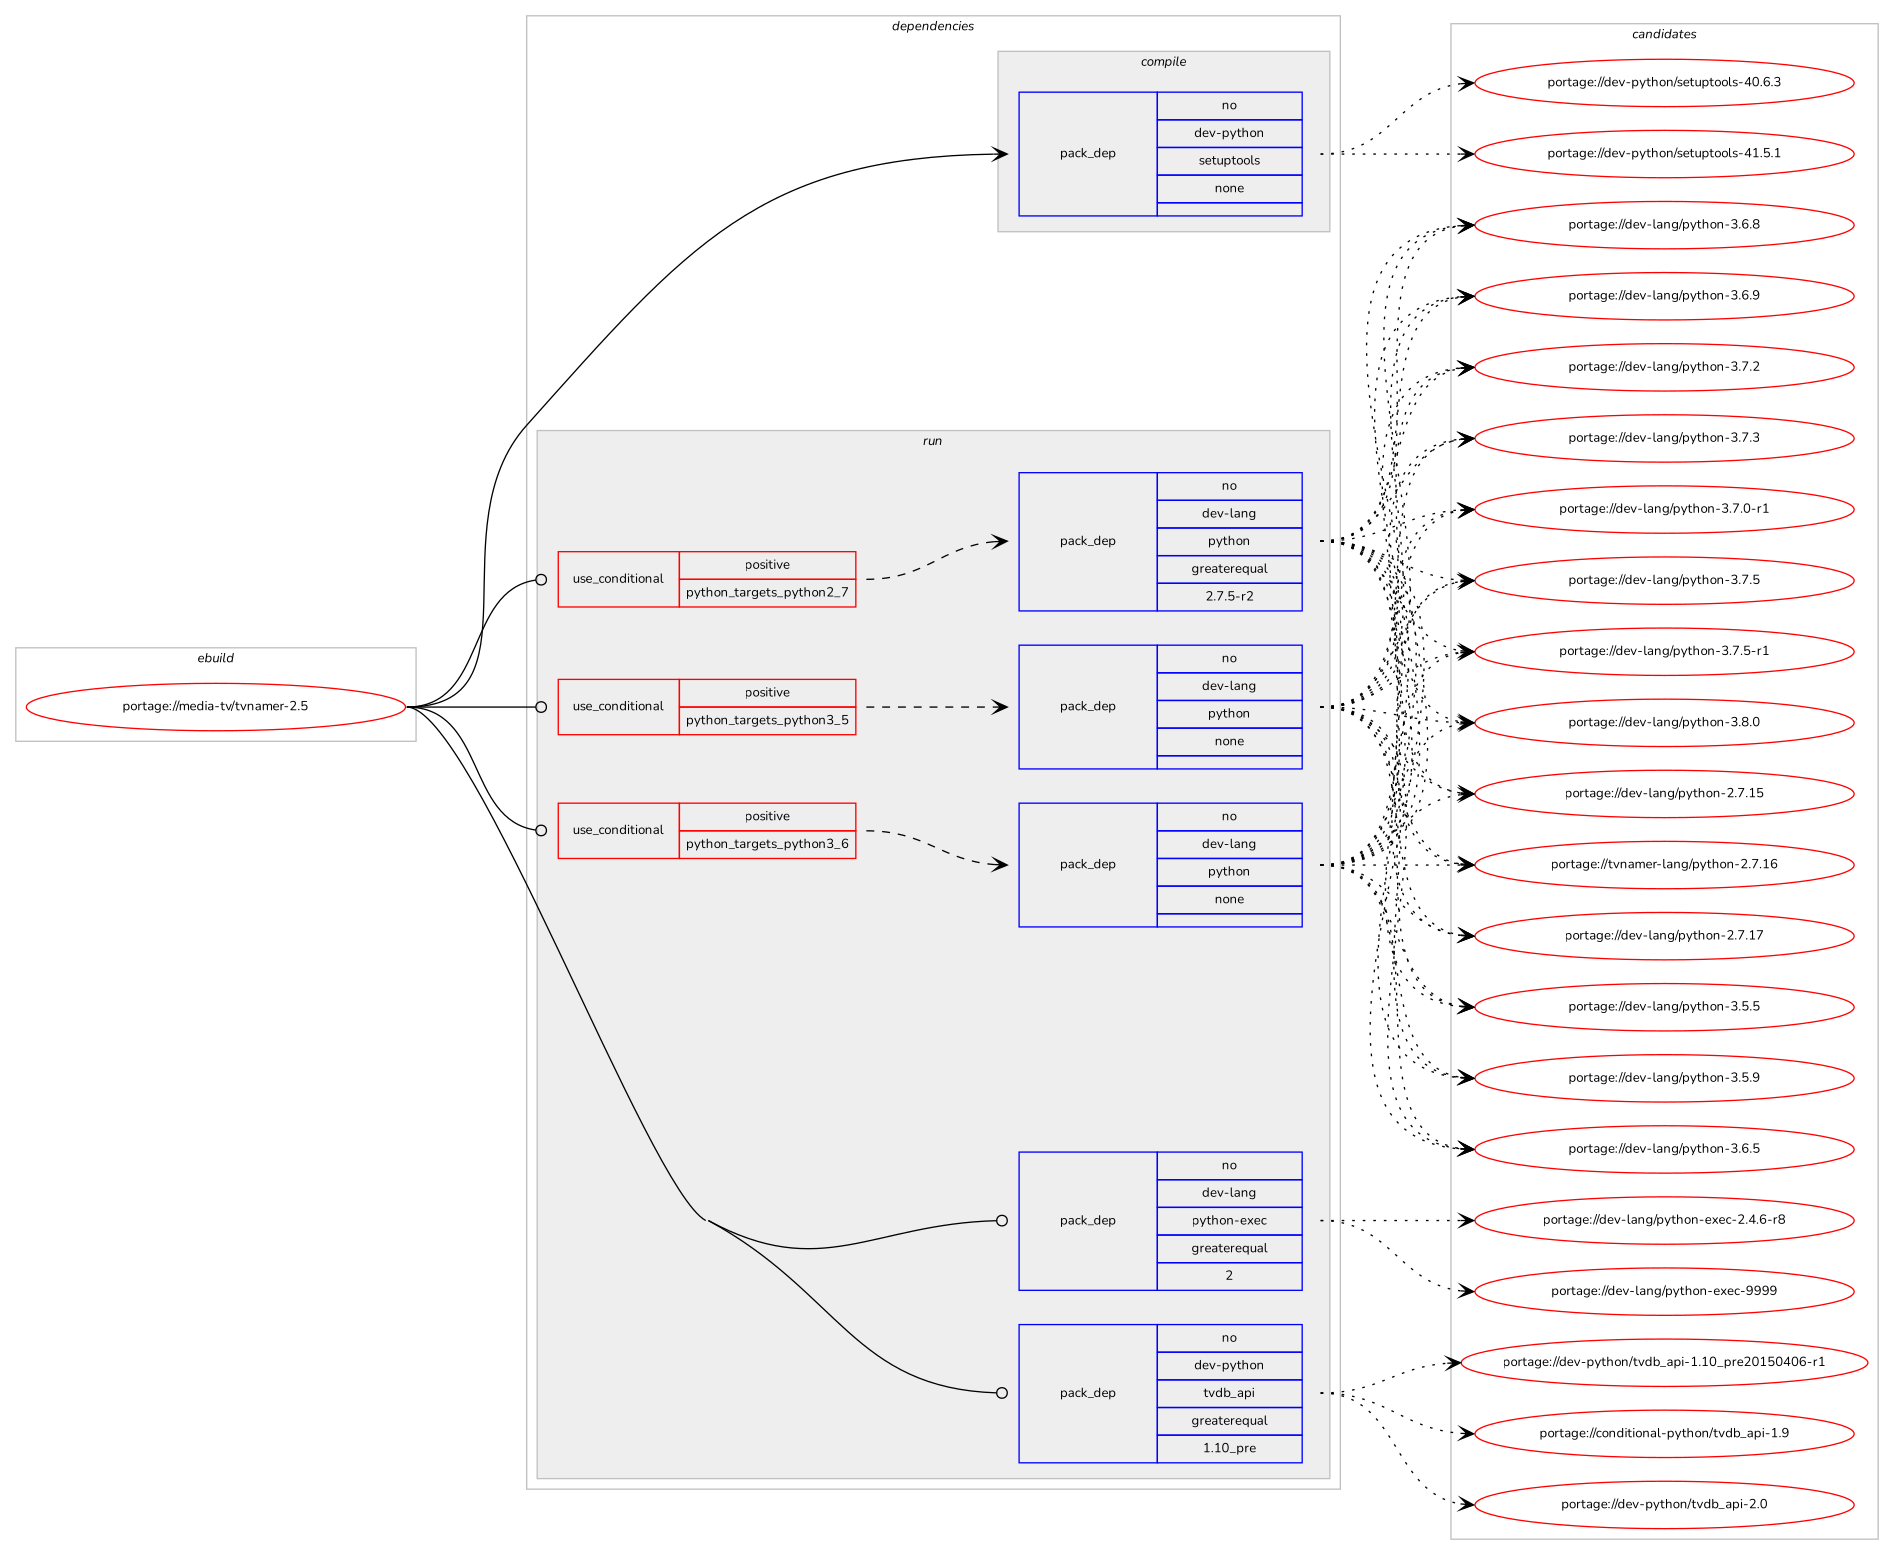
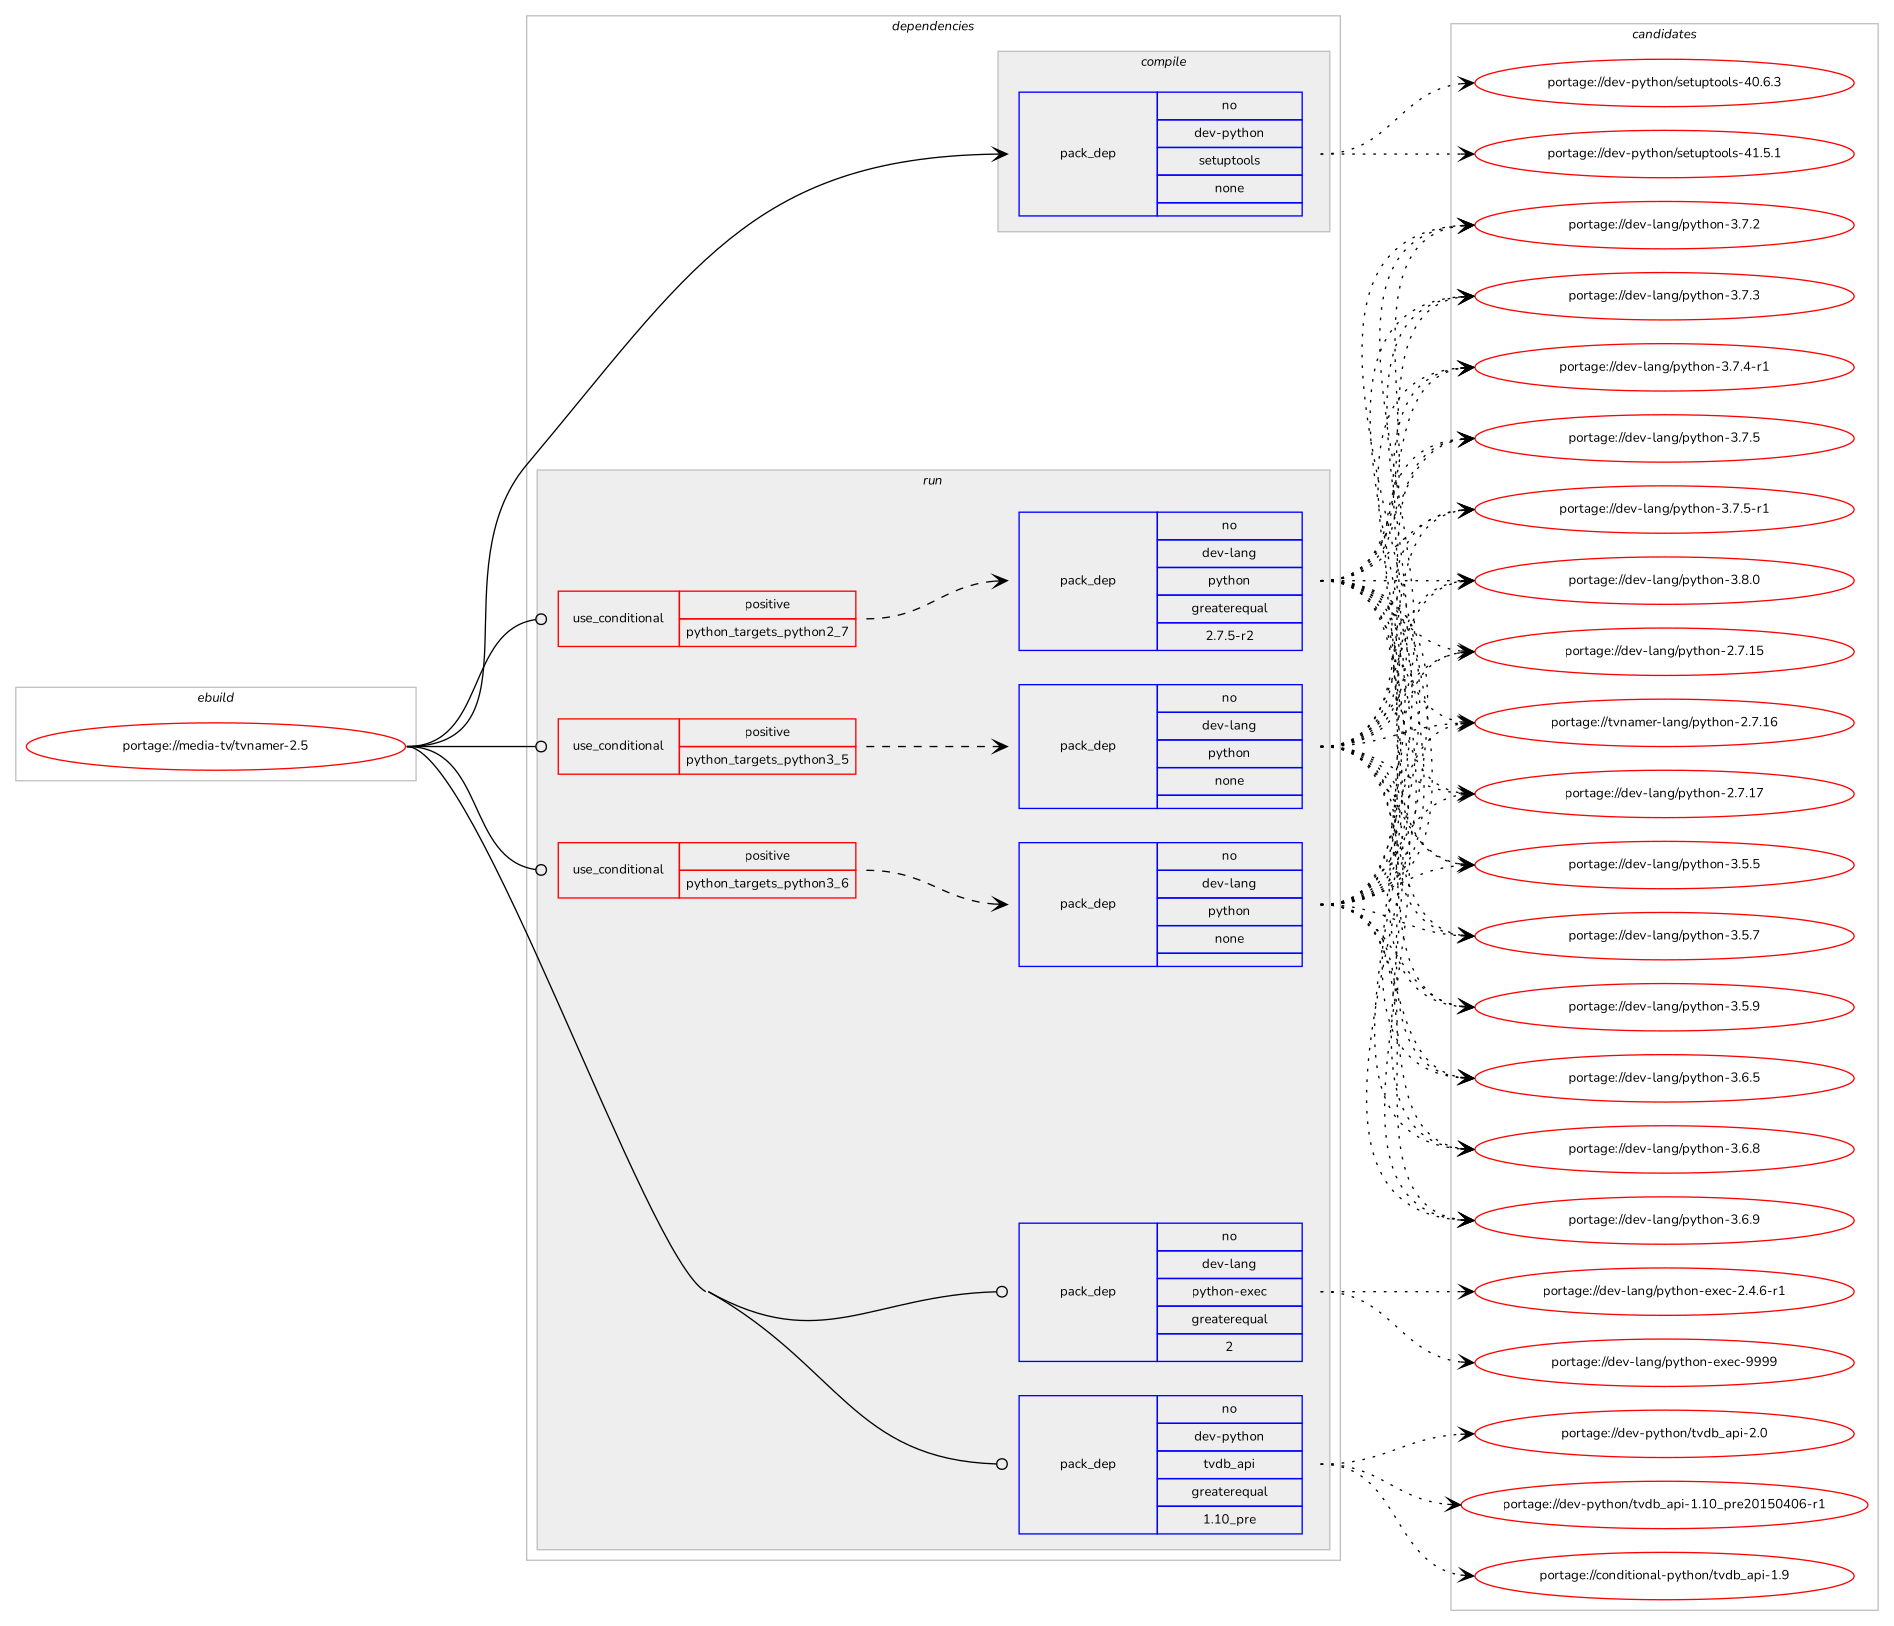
(1665, 510) -> (1665, 367)
none -> (1665, 936)
(1665, 1221) -> (1665, 1292)
